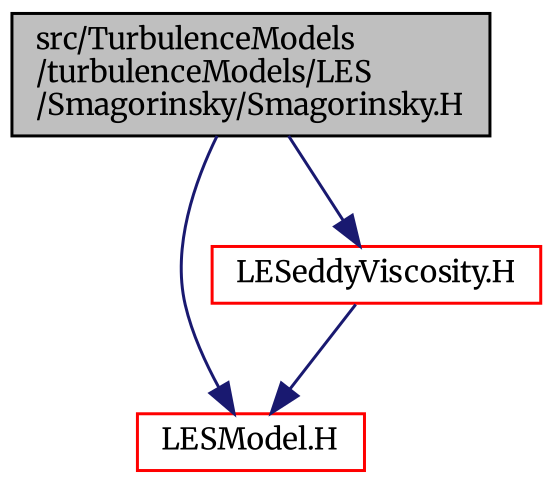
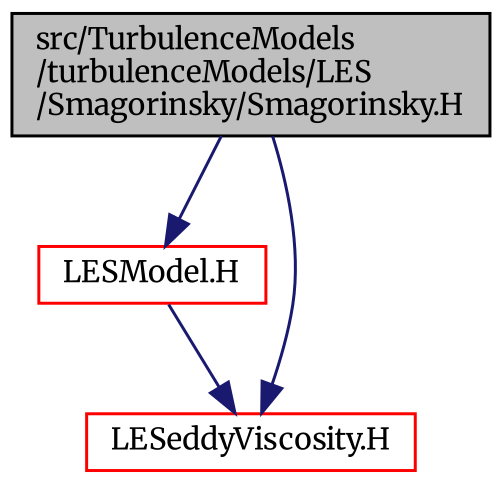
(323, 347) -> (194, 346)
